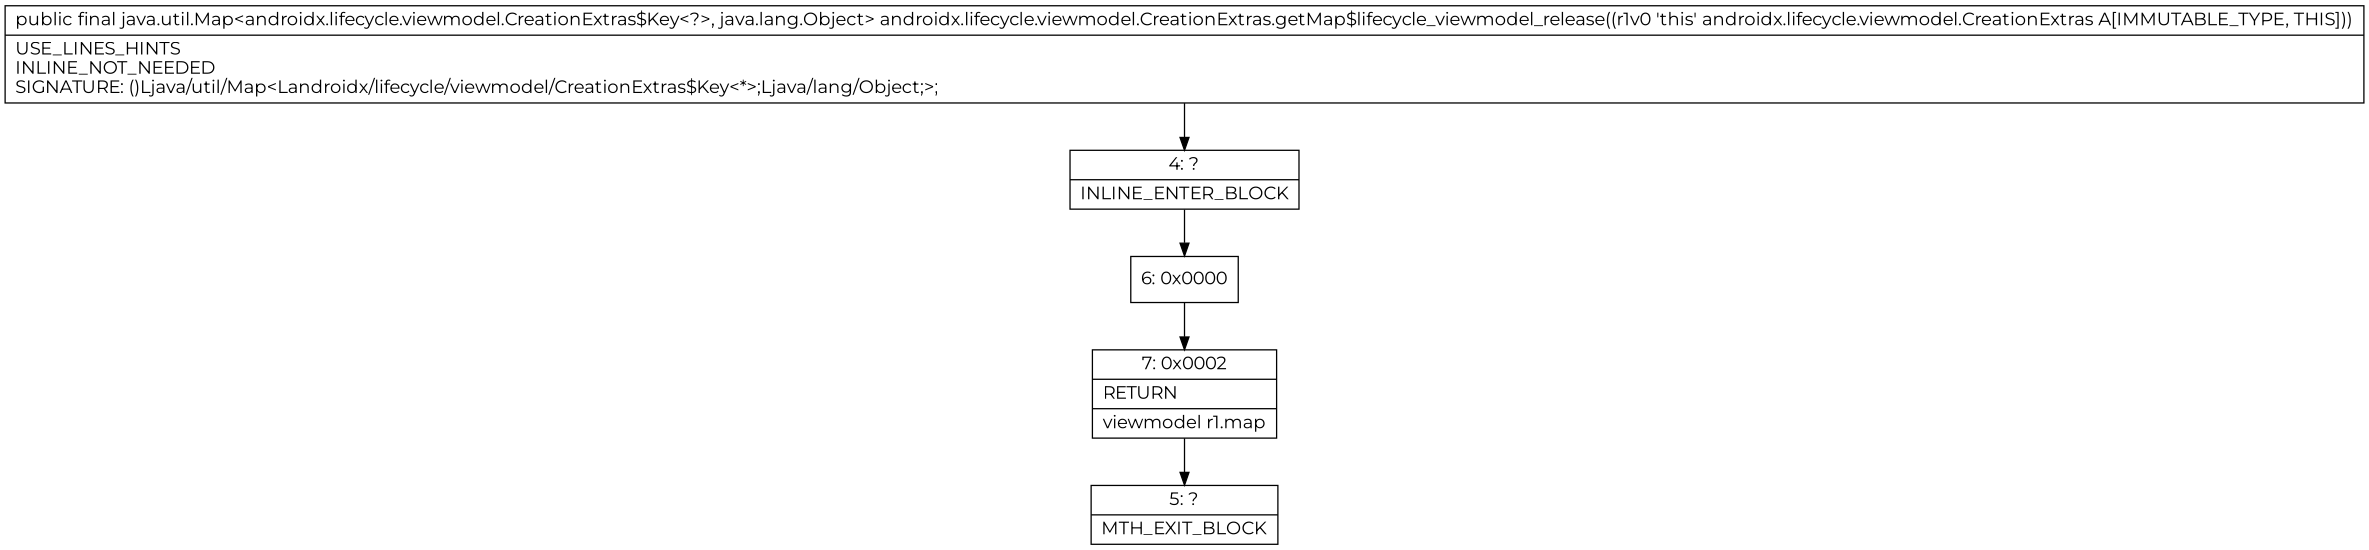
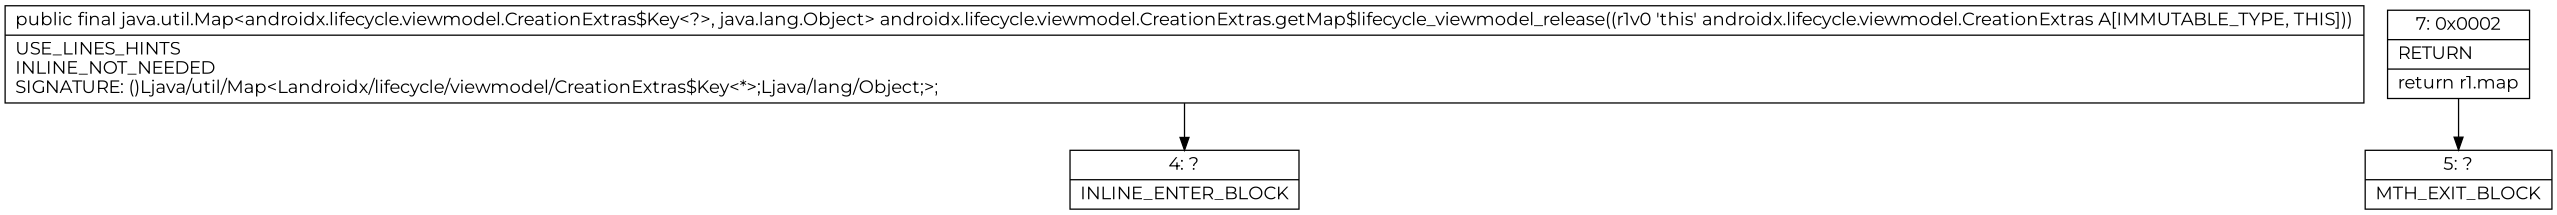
(1185, 279) -> none
(1185, 423) -> (2459, 83)
